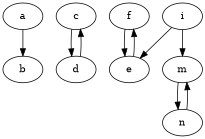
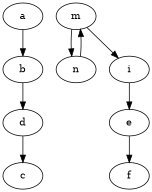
(71, 39) -> (23, 92)
(124, 39) -> none
(183, 39) -> (100, 40)
